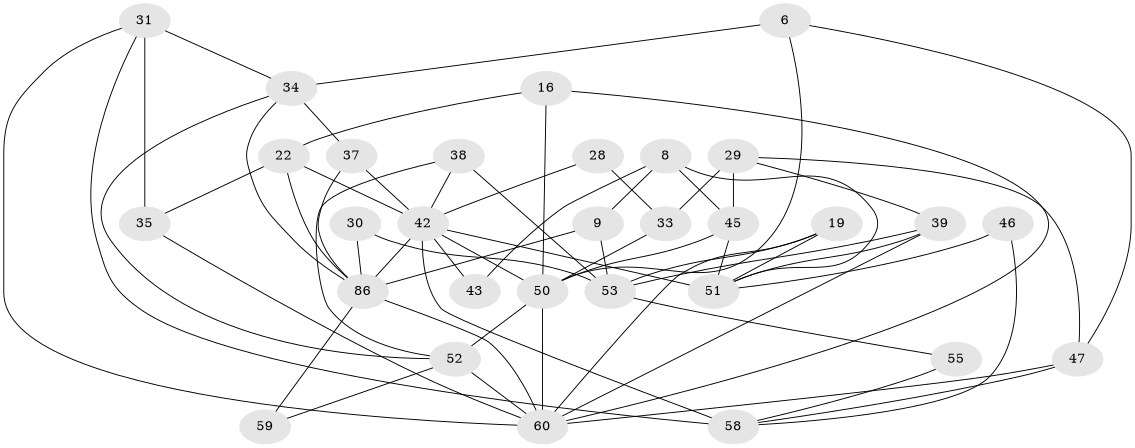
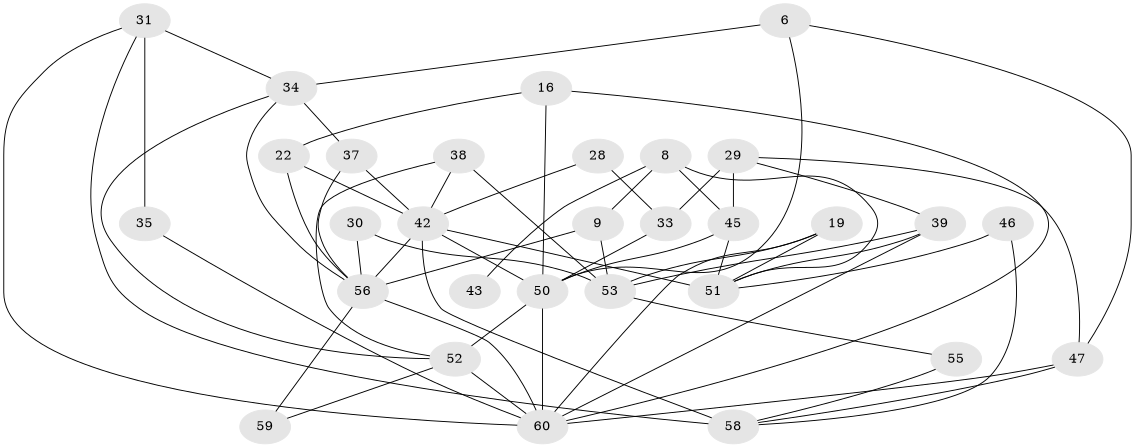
(214, 190) -> none
(449, 258) -> none
(363, 291) -> (363, 291)
